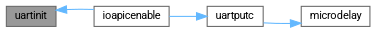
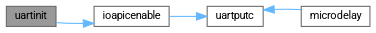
(80, 9) -> (70, 23)
(277, 23) -> (288, 9)
